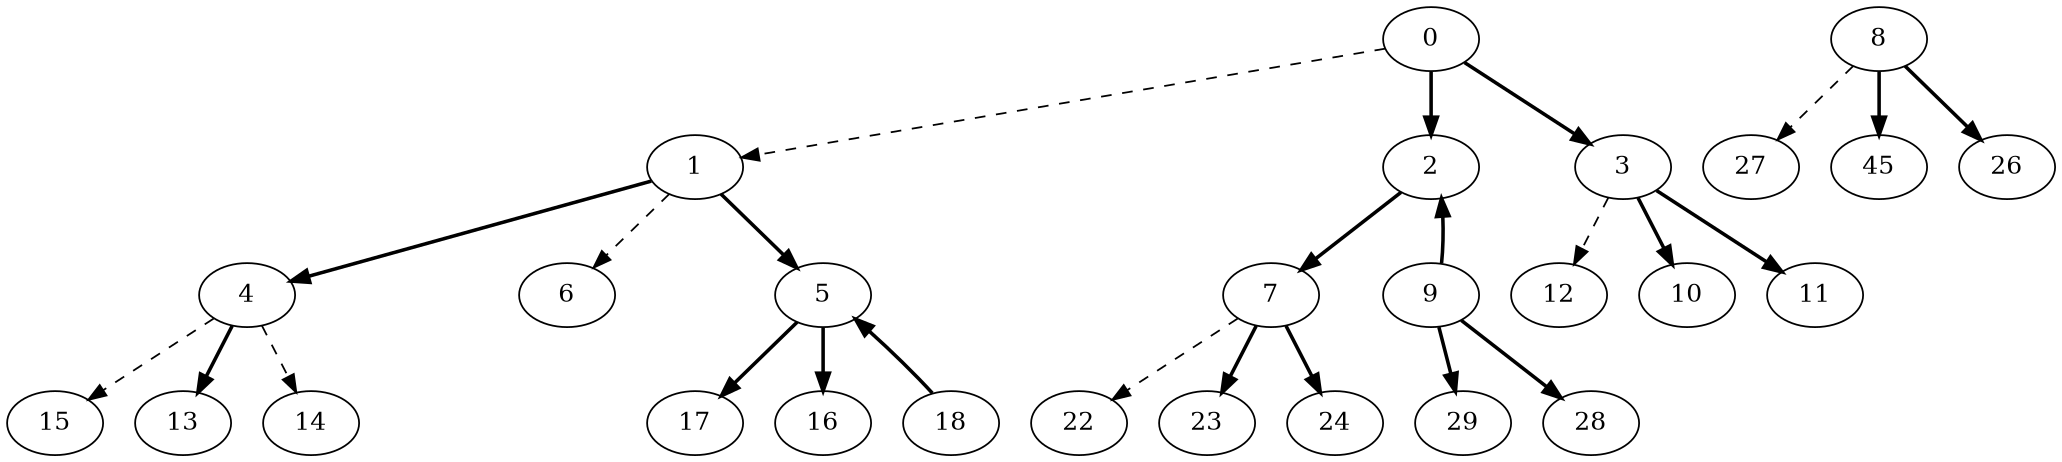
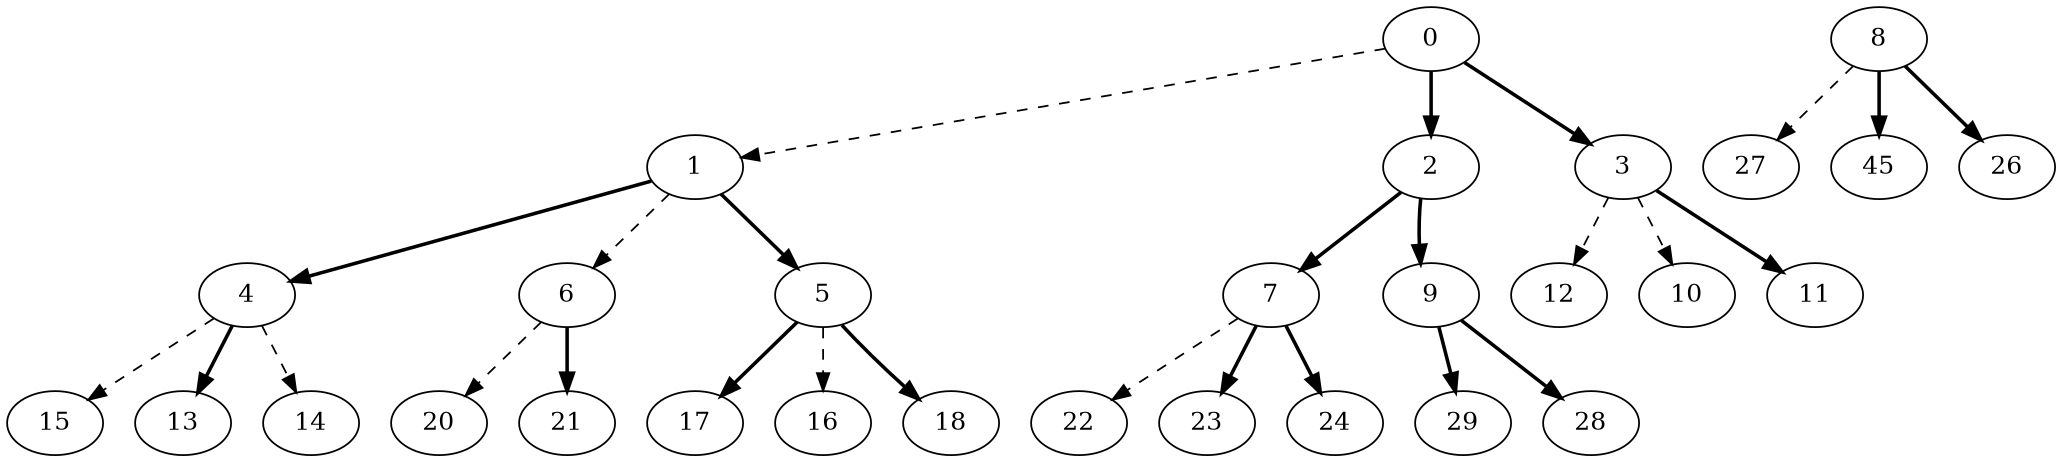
(1651, 223) -> (1651, 223)
(1443, 240) -> (1419, 222)
(823, 350) -> (823, 350)
(902, 361) -> (873, 357)
none -> (439, 423)
none -> (567, 423)
